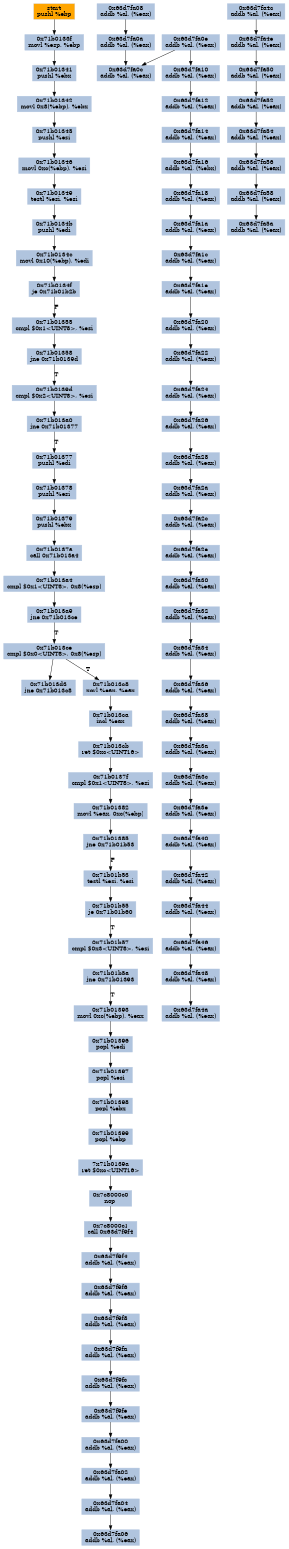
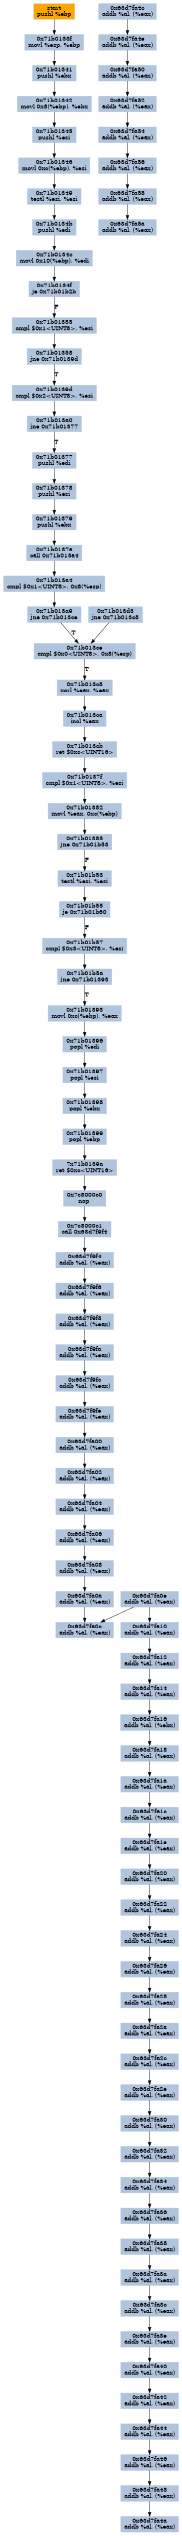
(52, 667) -> (101, 631)
(113, 928) -> (87, 928)
none -> (85, 1551)
